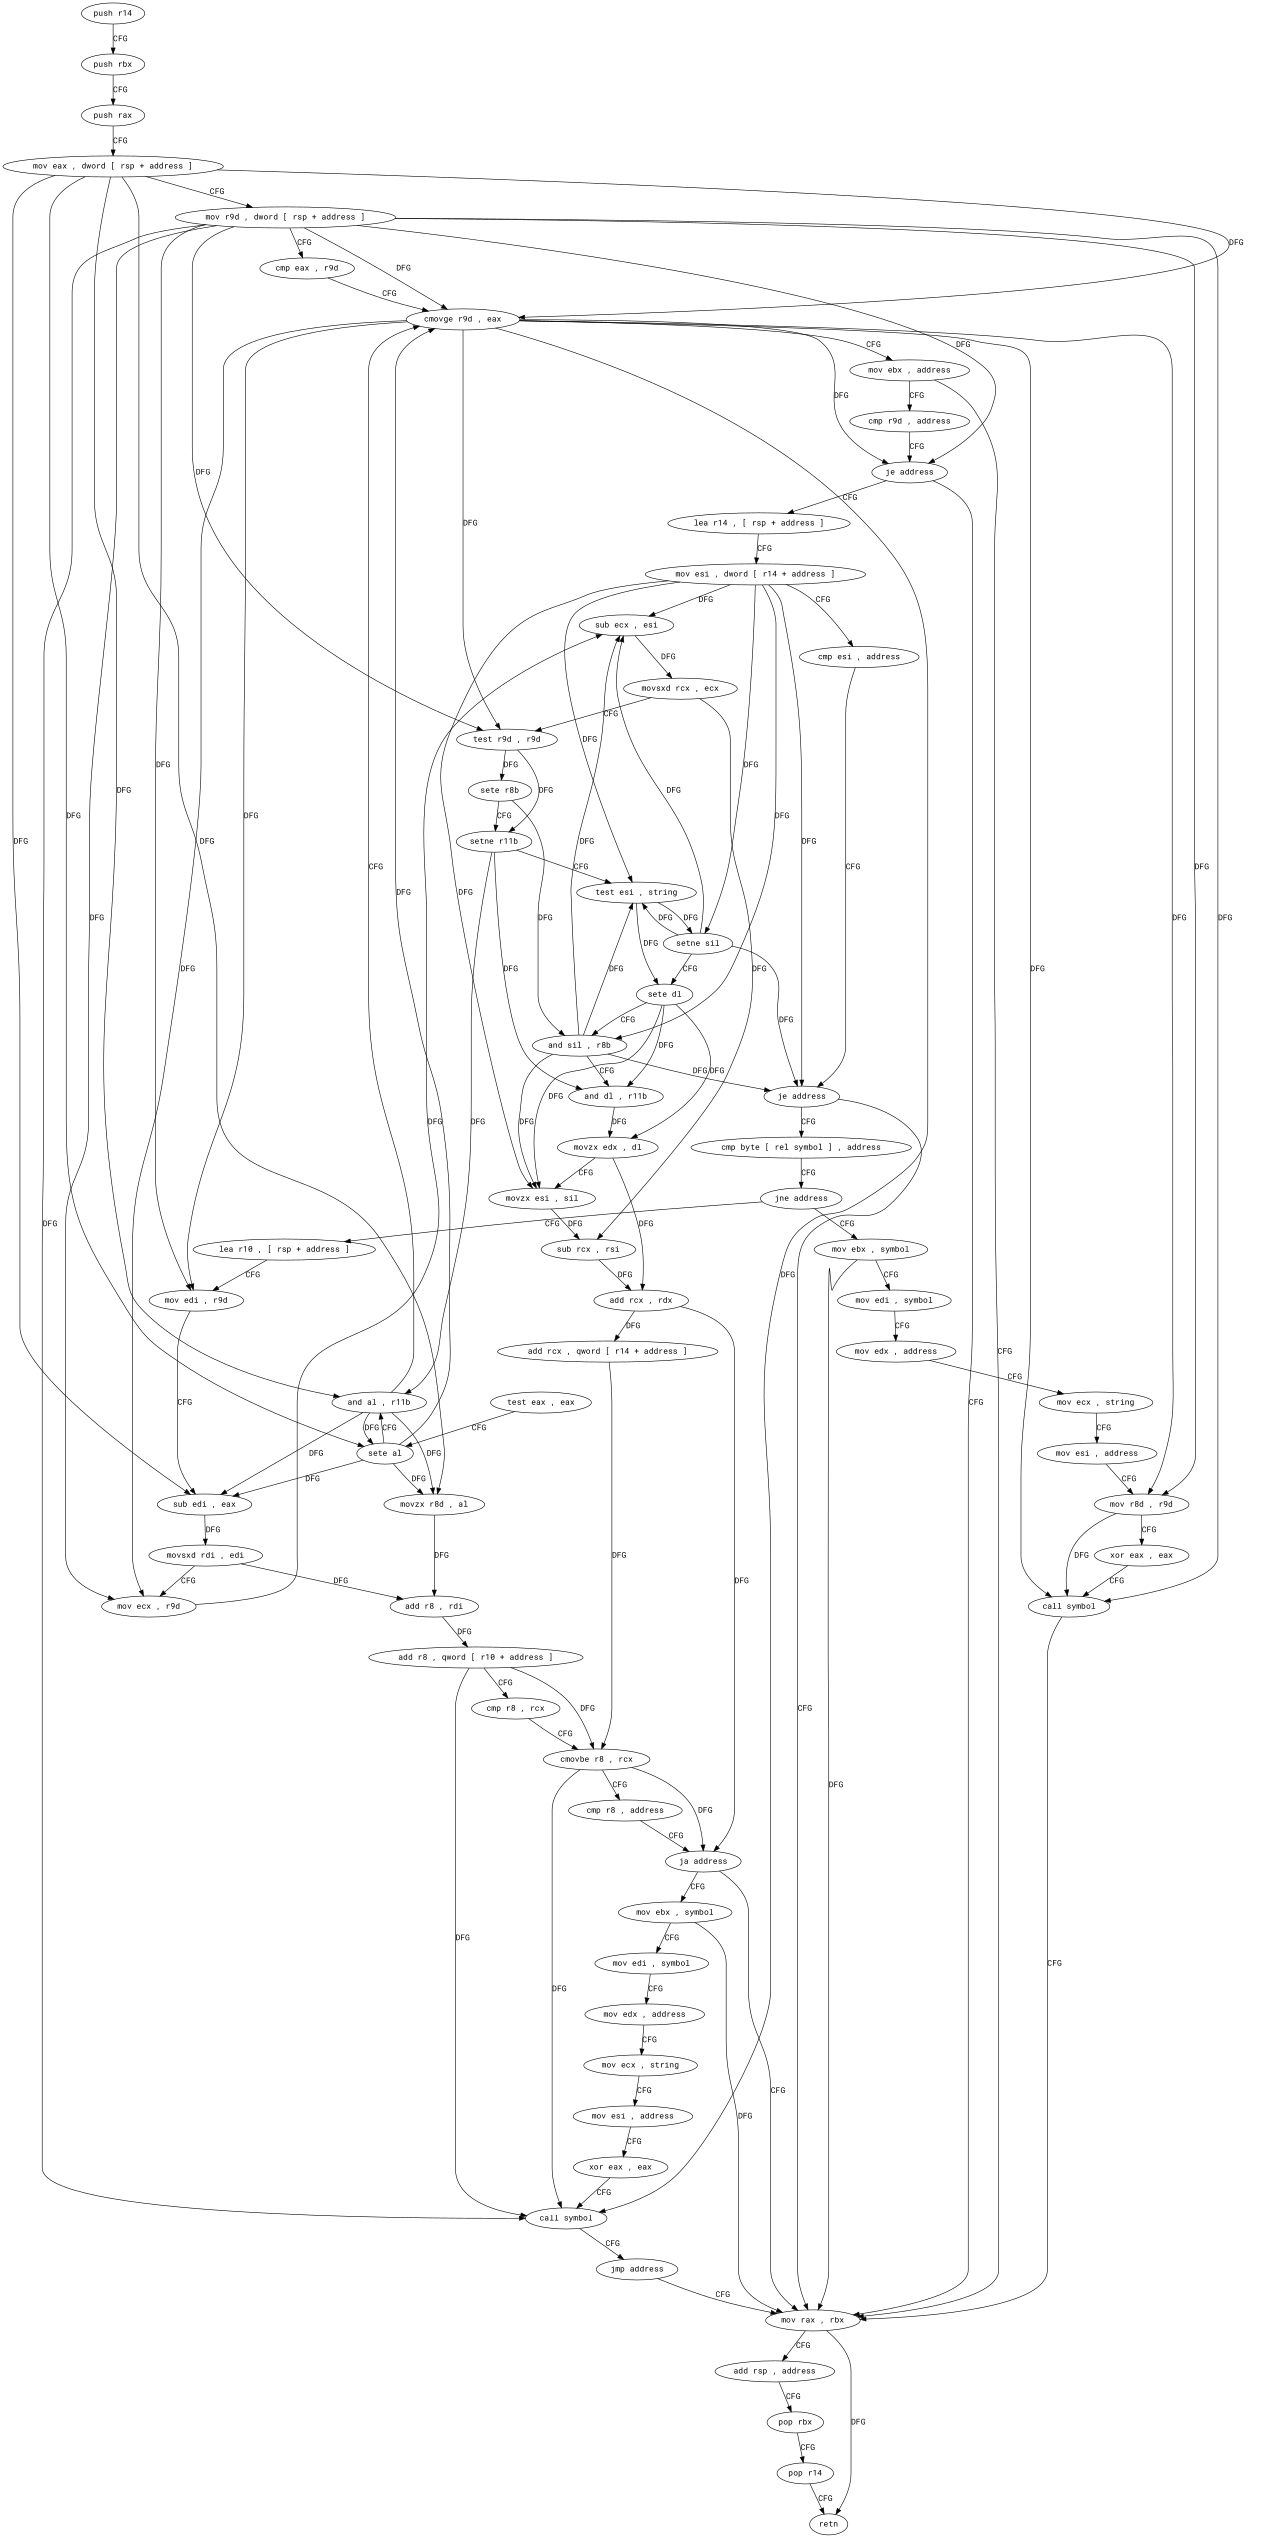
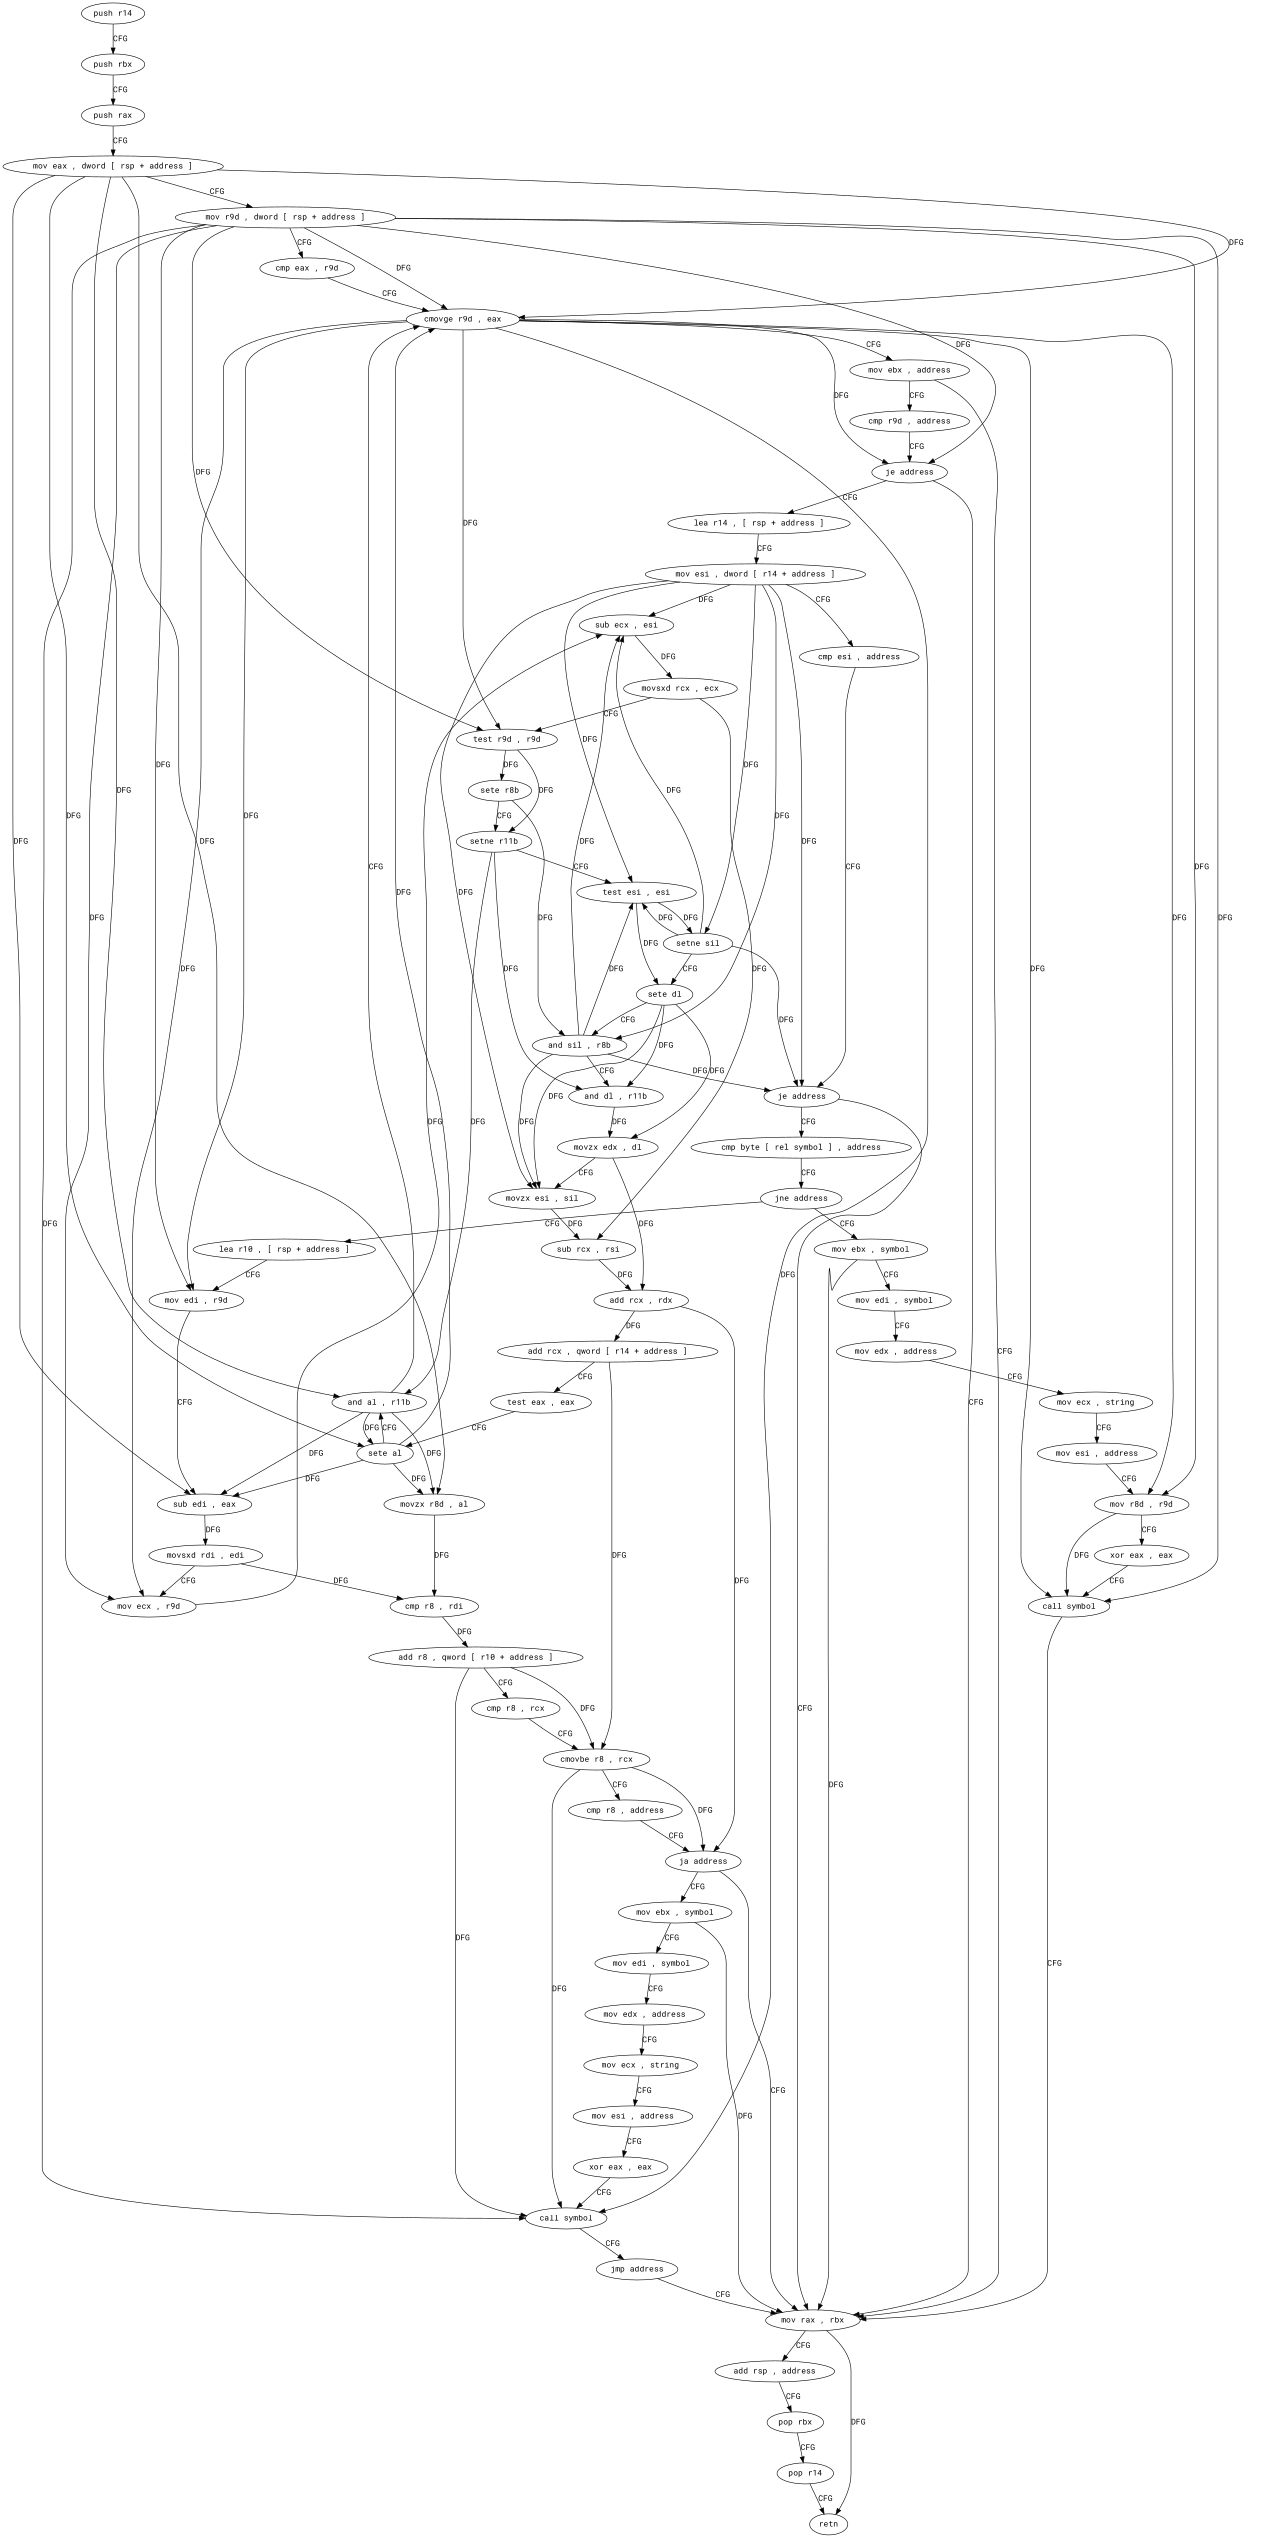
(637, 893) -> (637, 893)
none -> (577, 1375)
(434, 1607) -> (434, 1607)
